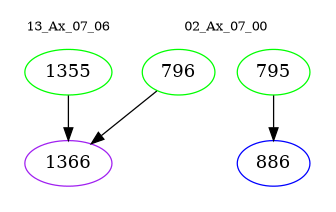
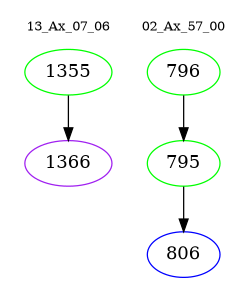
(226, 27) -> (184, 27)
(140, 104) -> (184, 112)
(274, 163) -> (184, 255)
